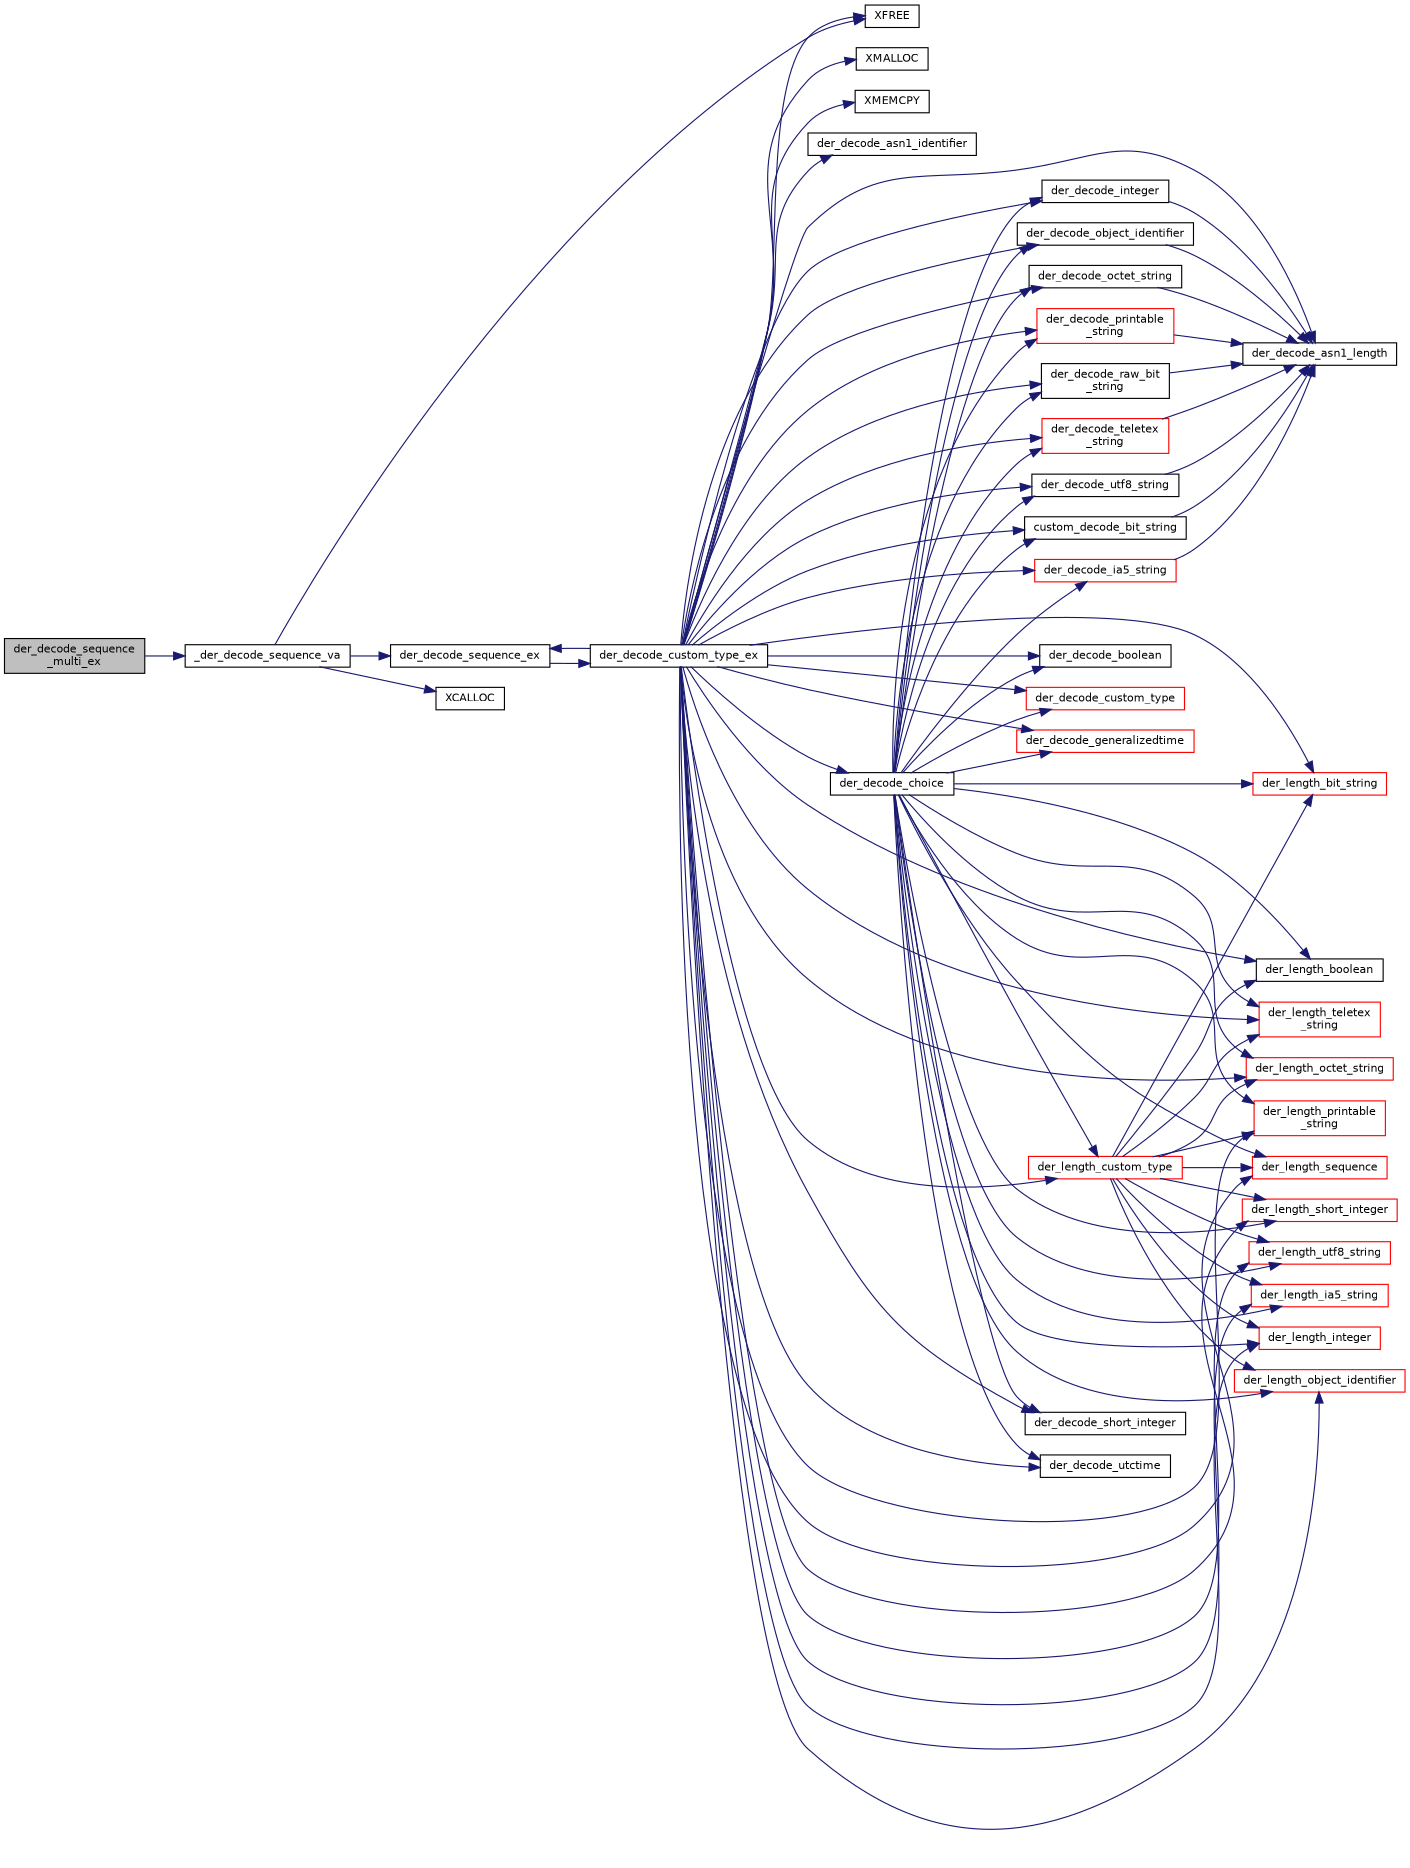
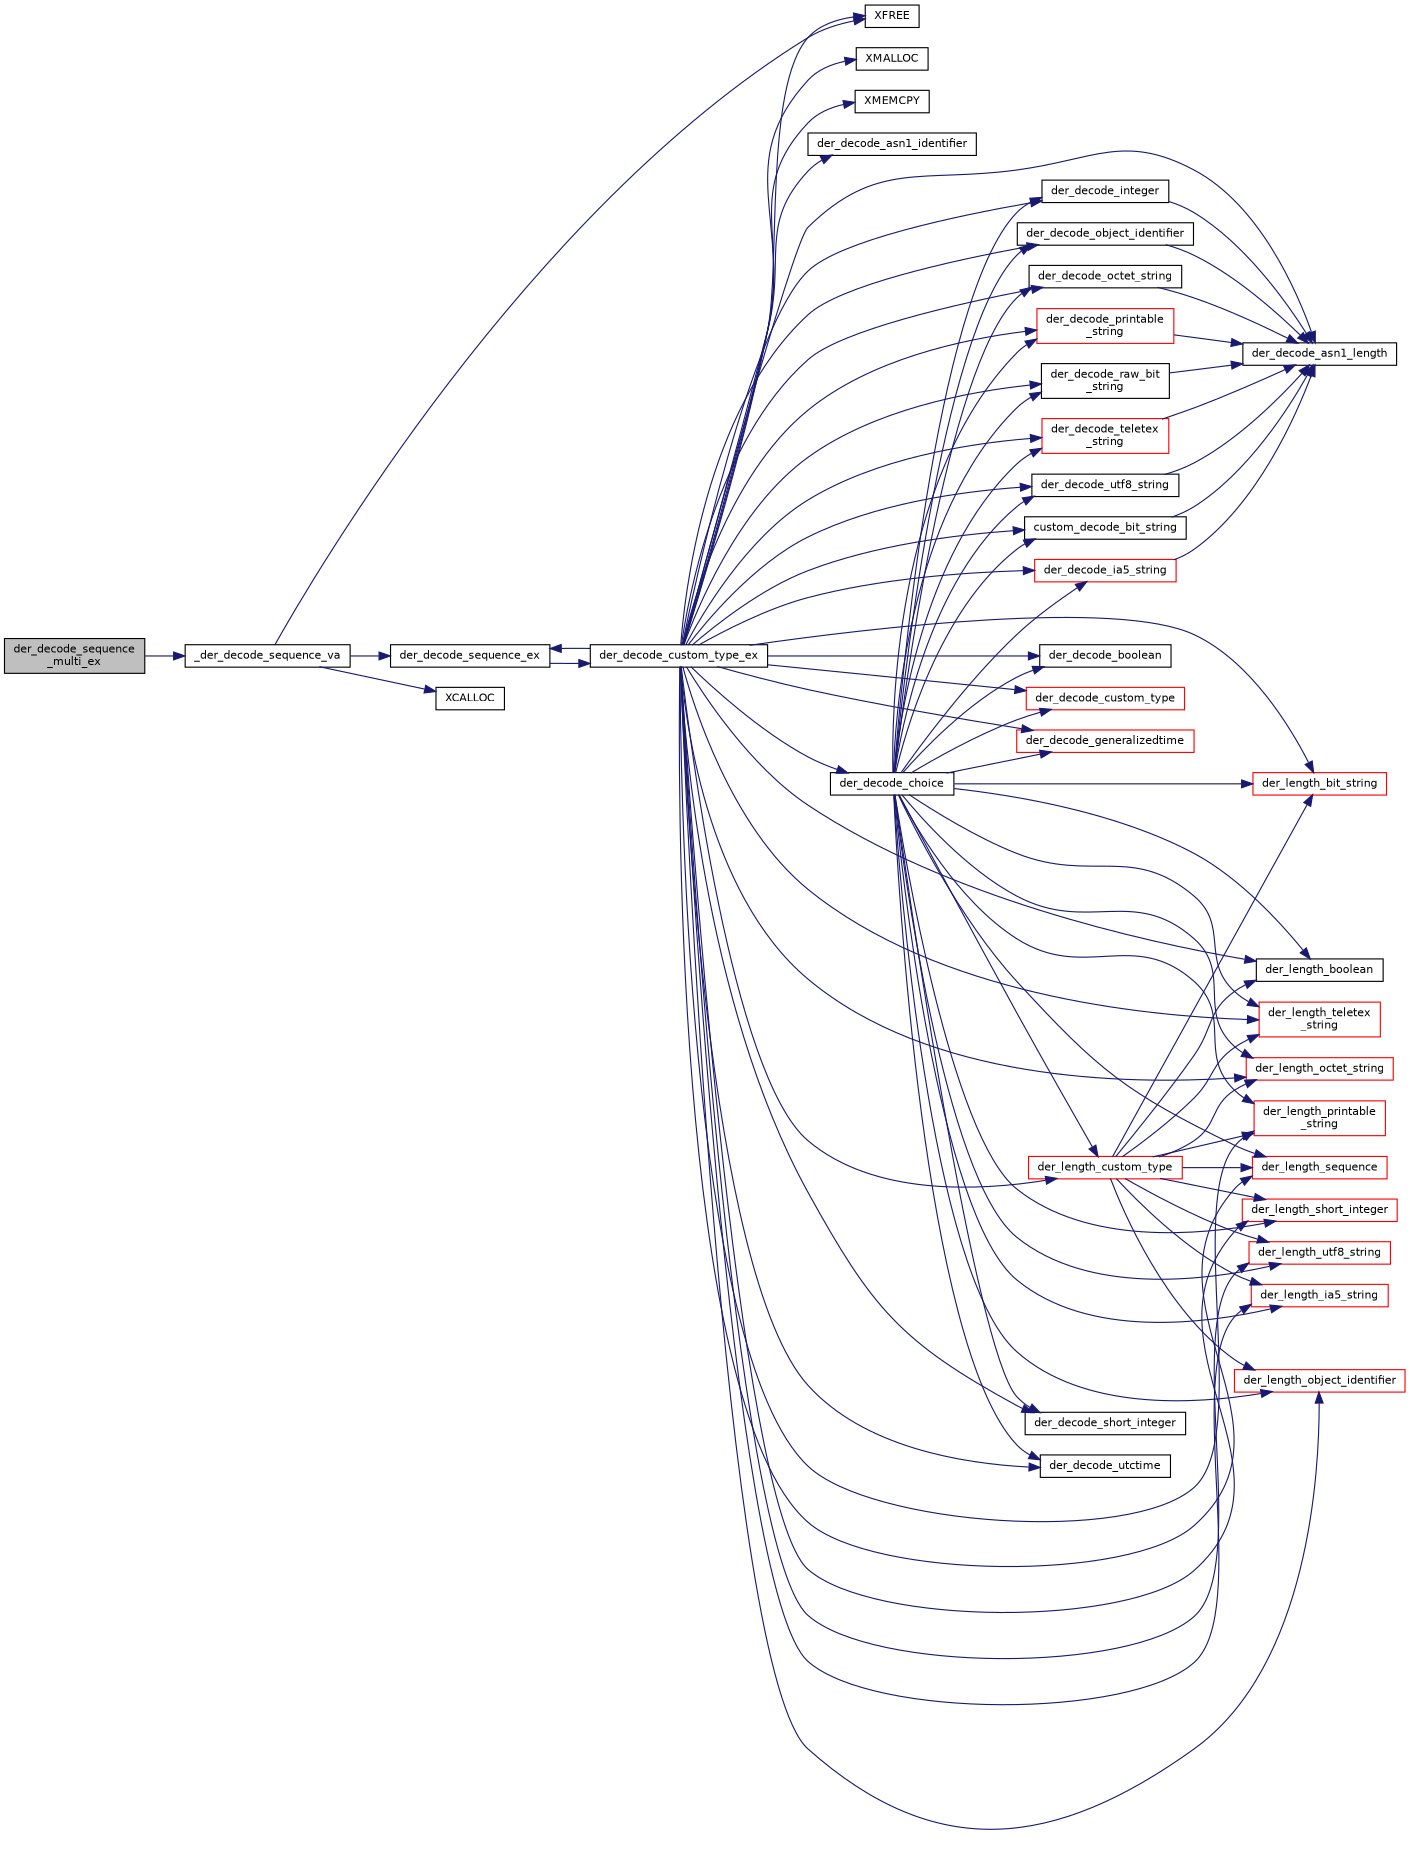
(1320, 1338) -> none
